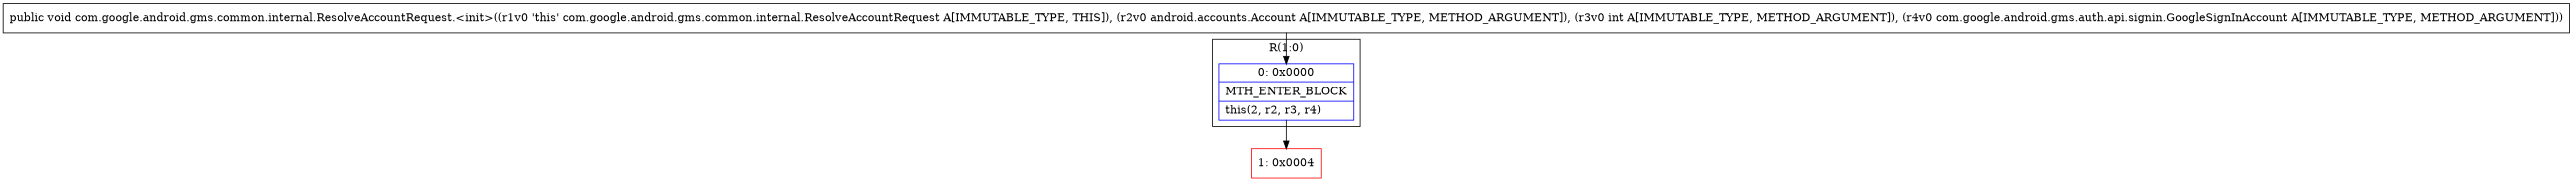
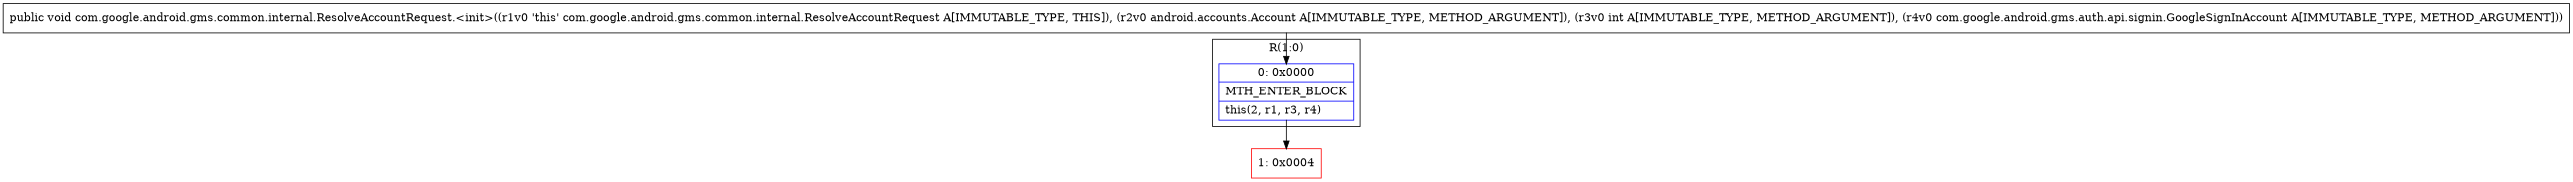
(1273, 110) -> (1273, 110)
